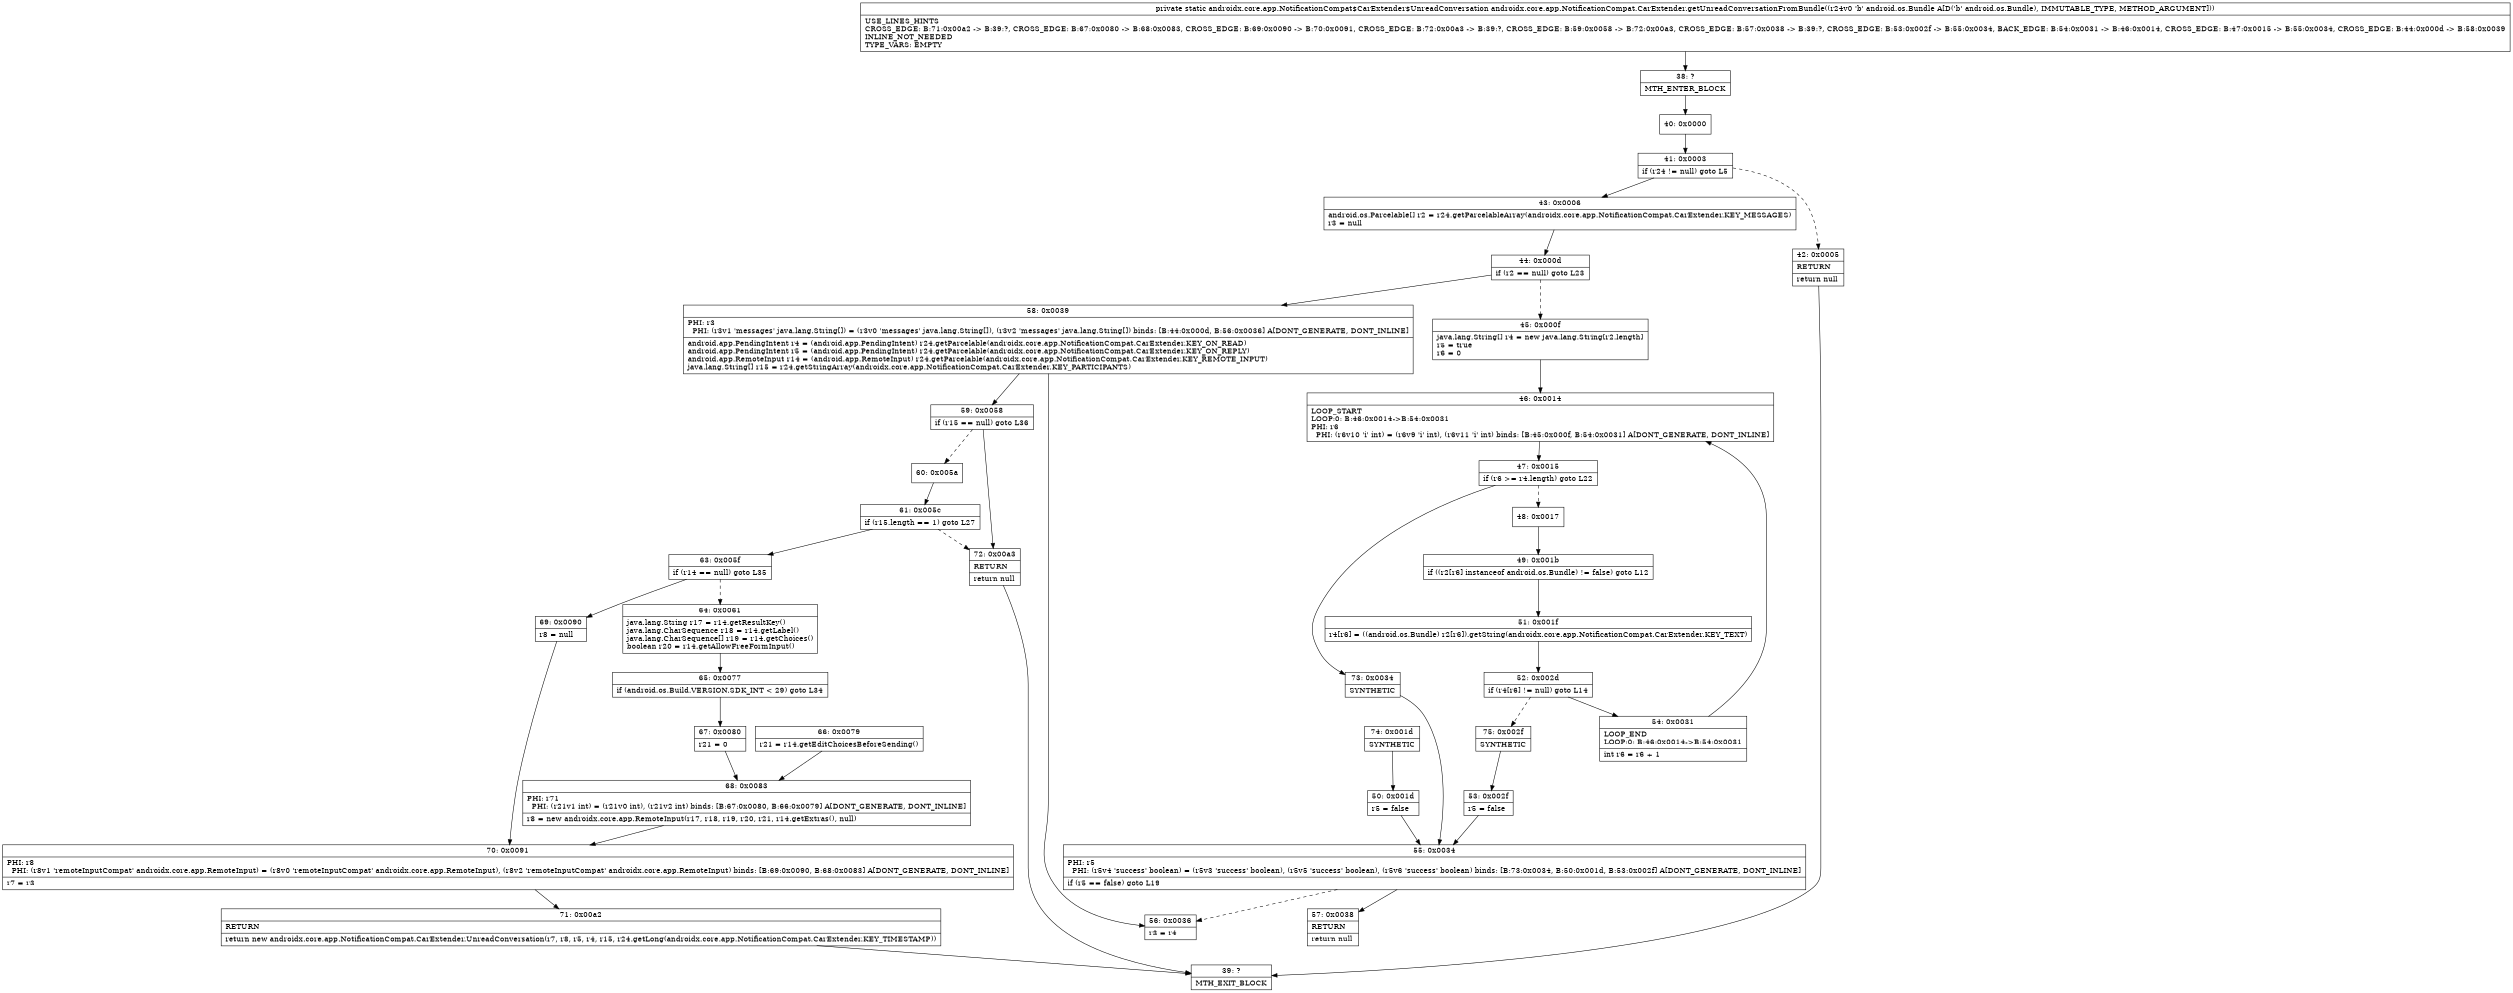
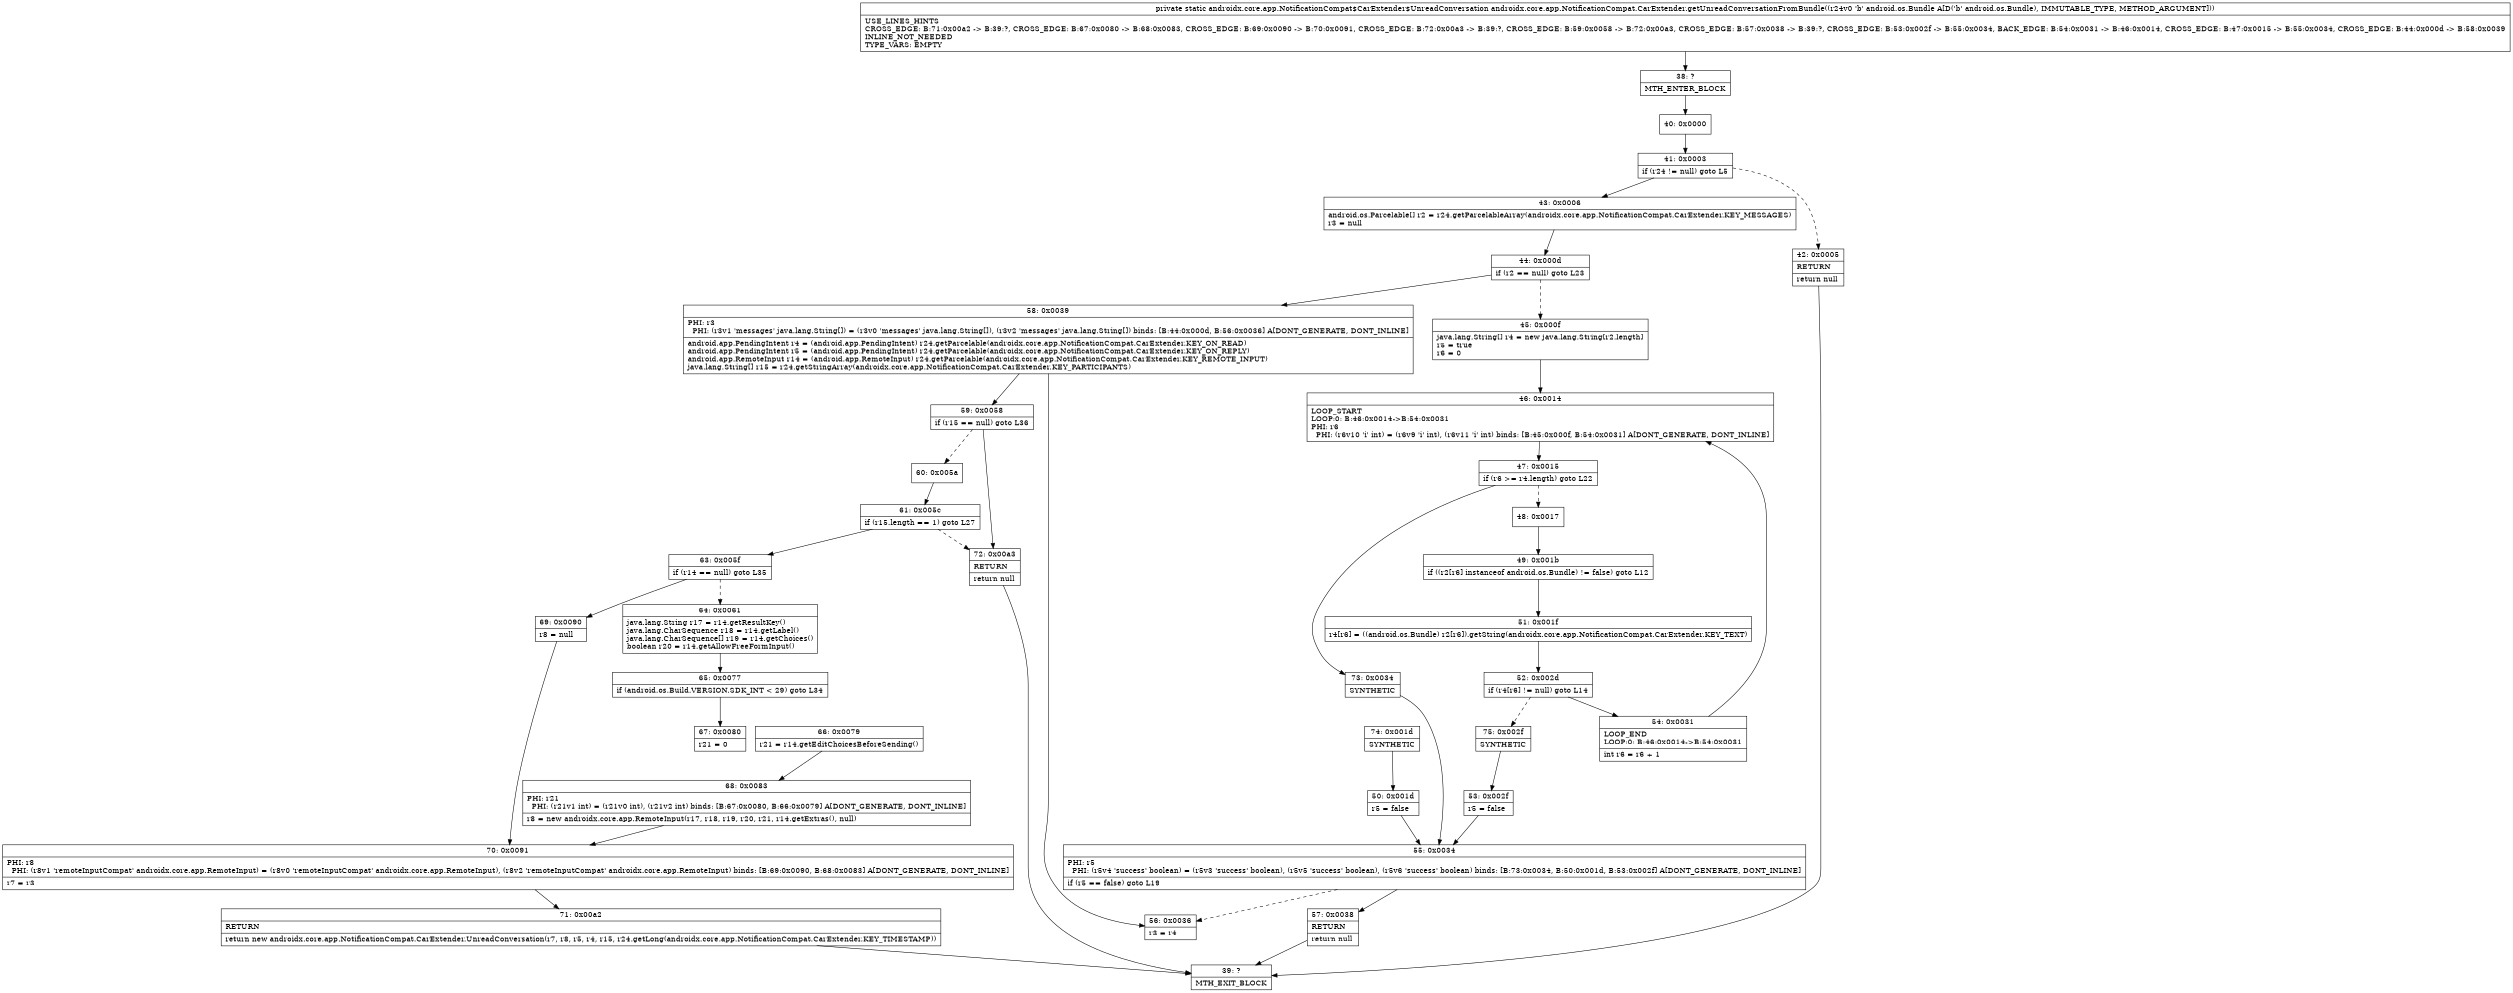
(730, 763) -> none
(545, 799) -> (545, 799)
none -> (1284, 952)
